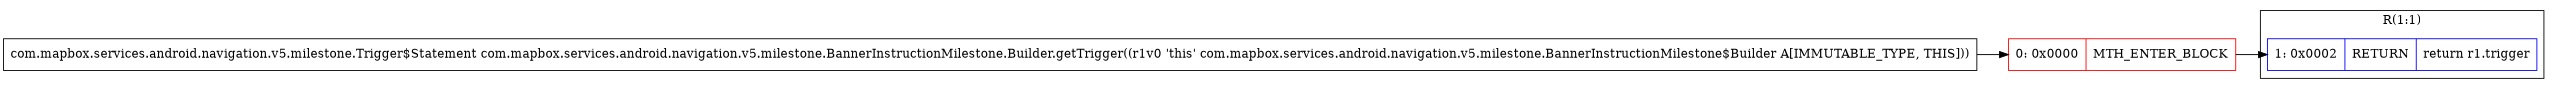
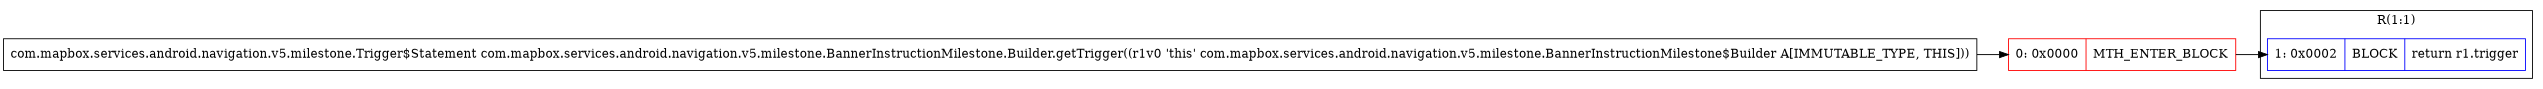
(2381, 54) -> (2375, 54)
